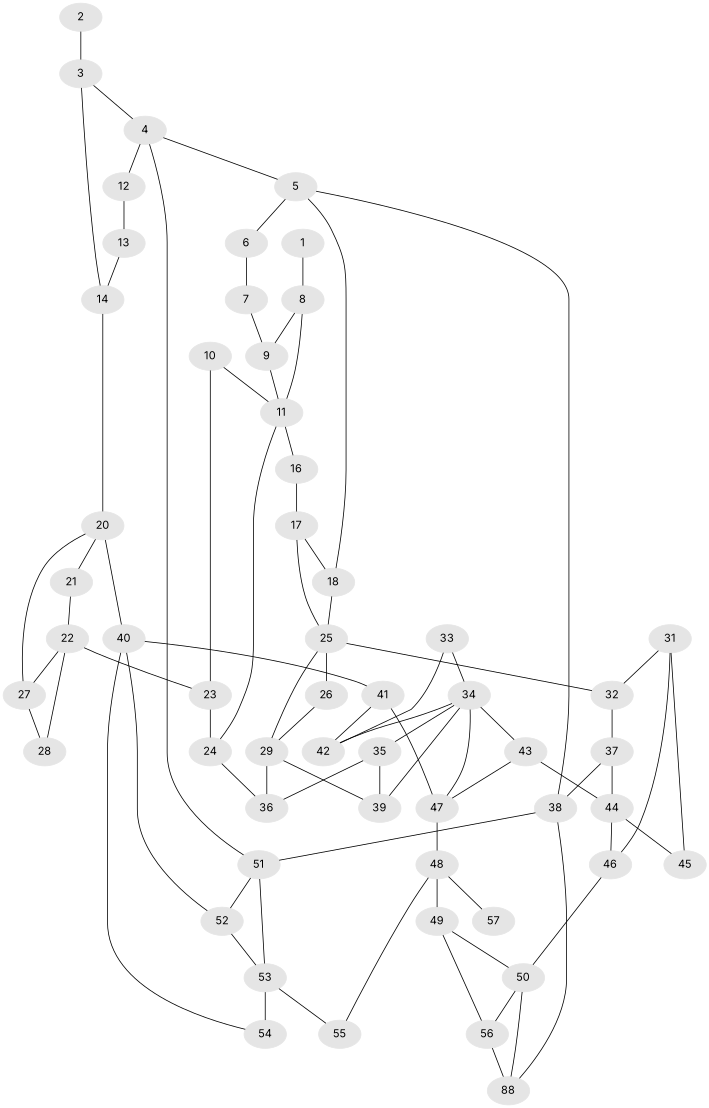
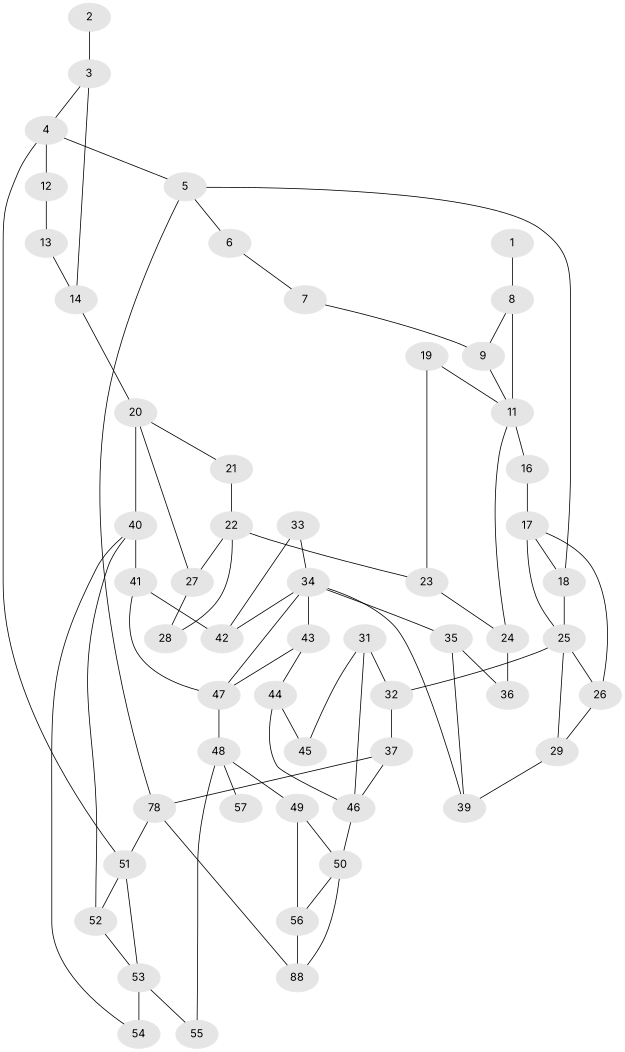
(210, 356) -> (427, 356)
none -> (603, 594)
(267, 780) -> none
(612, 780) -> (373, 780)
(556, 808) -> (155, 808)
